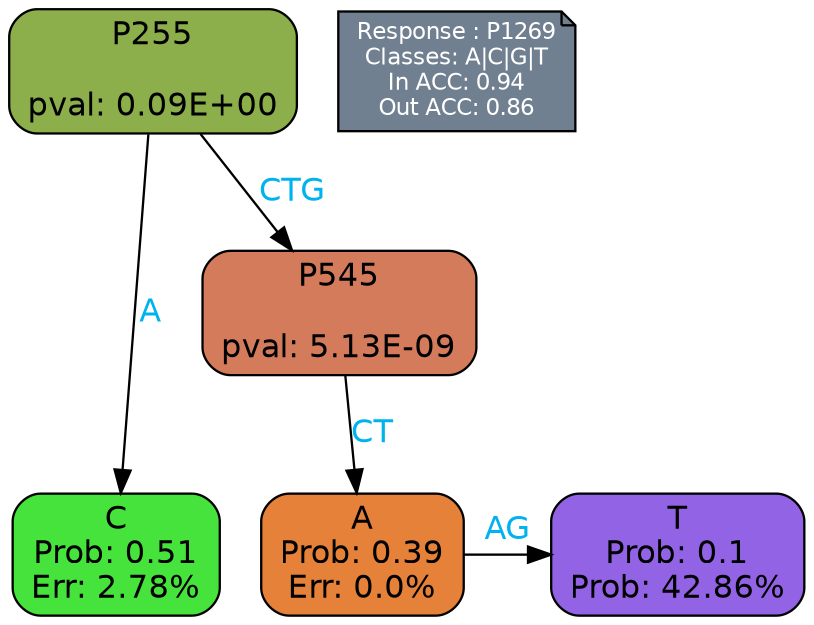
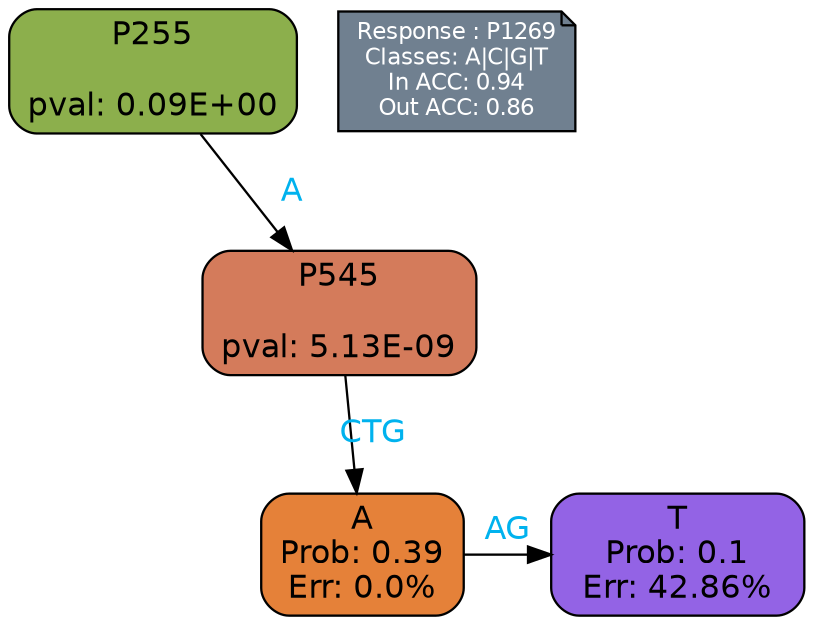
(292, 192) -> (292, 192)
(373, 434) -> (373, 434)
(116, 555) -> none
(678, 555) -> (678, 555)
